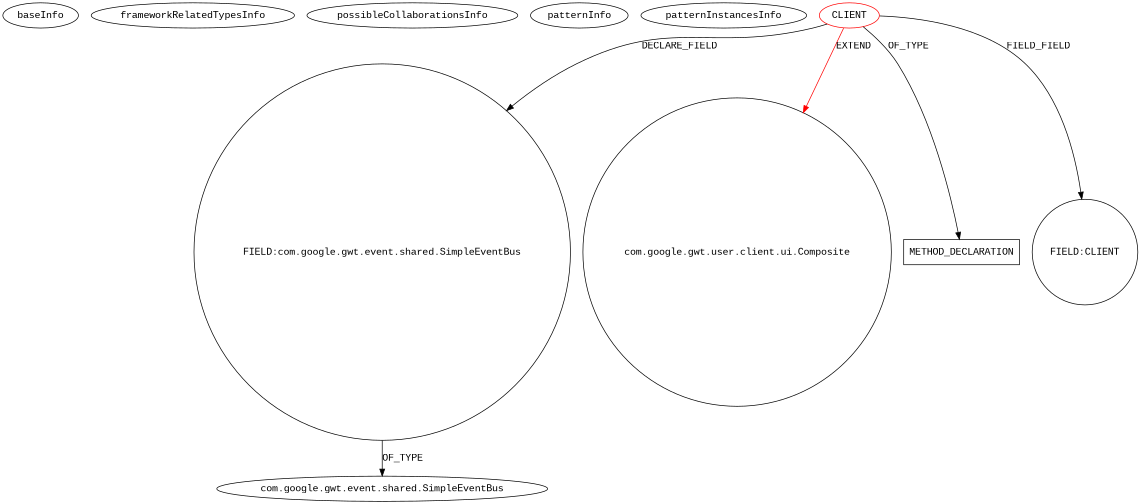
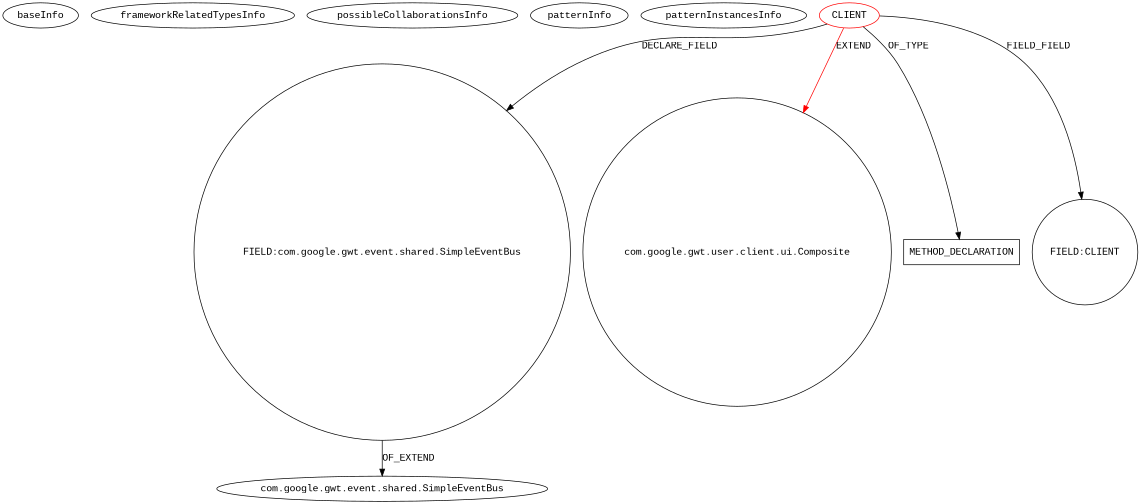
(403, 458) -> (409, 458)
